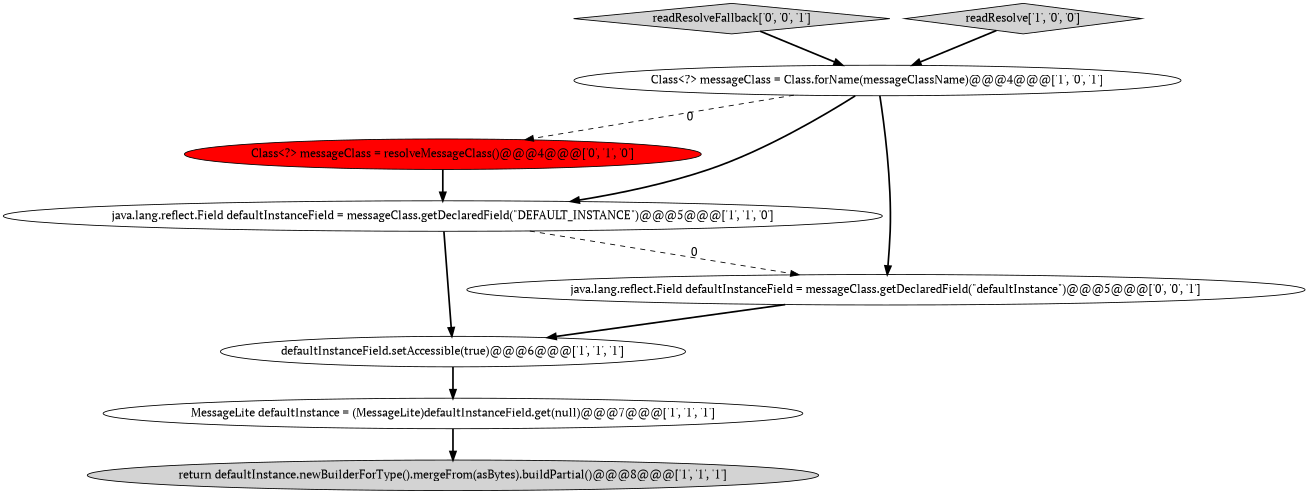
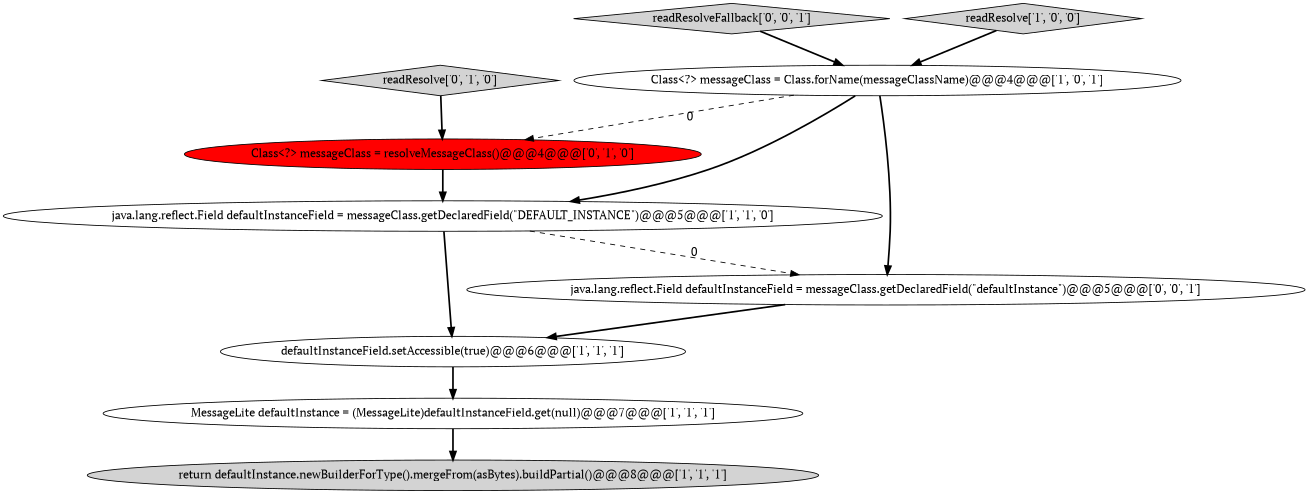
none -> (440, 80)
